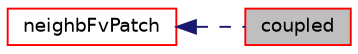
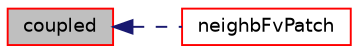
(221, 27) -> (157, 27)
